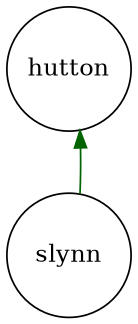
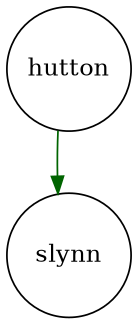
(81, 171) -> (57, 153)
